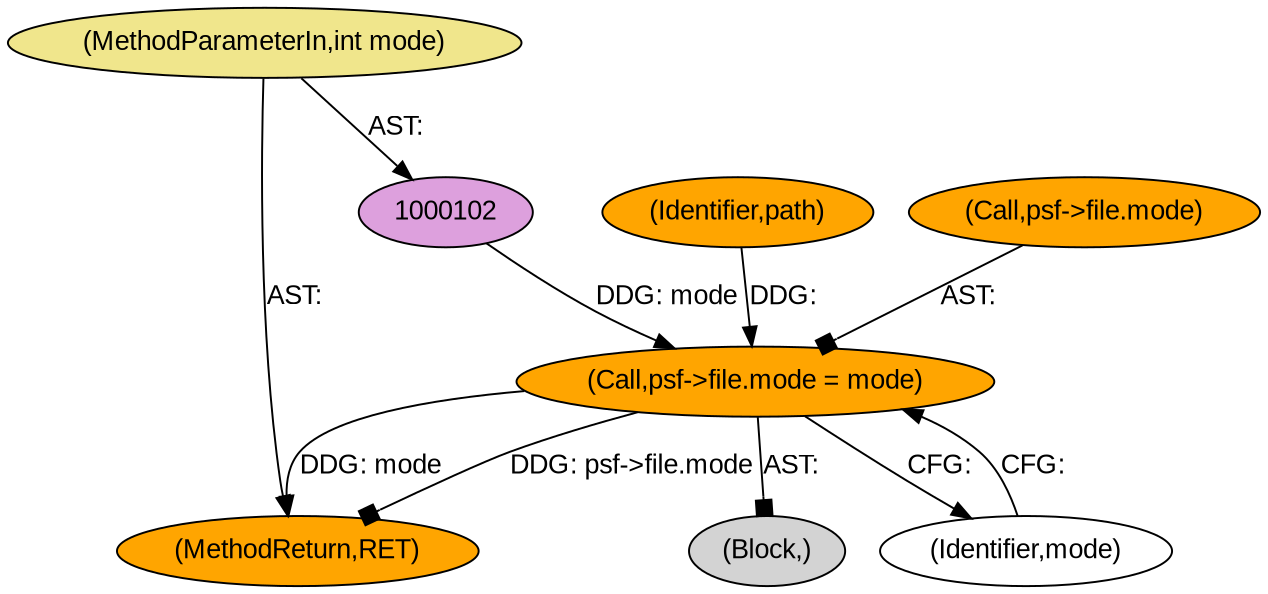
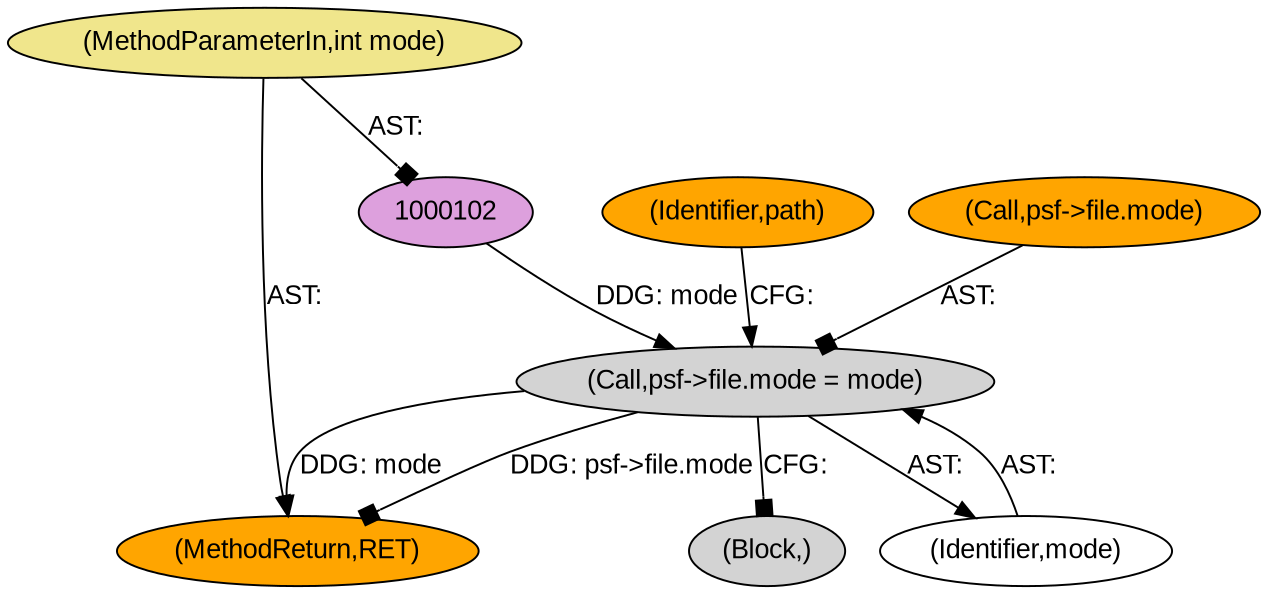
(349, 122) -> (349, 122)
(788, 297) -> (786, 297)
(755, 382) -> (755, 382)
(795, 466) -> (799, 466)
(943, 466) -> (939, 466)
(1037, 466) -> (1033, 466)
